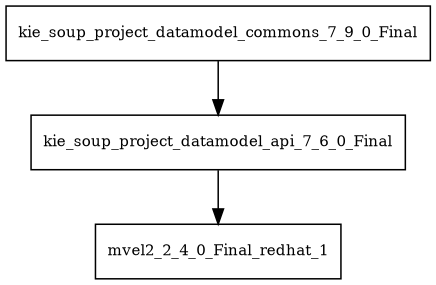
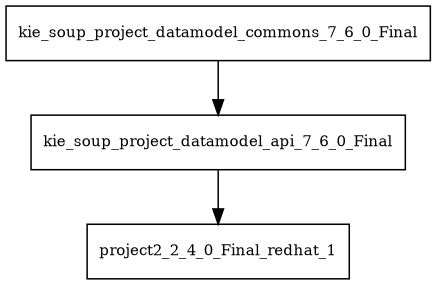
(218, 33) -> (218, 33)
(218, 252) -> (218, 252)
